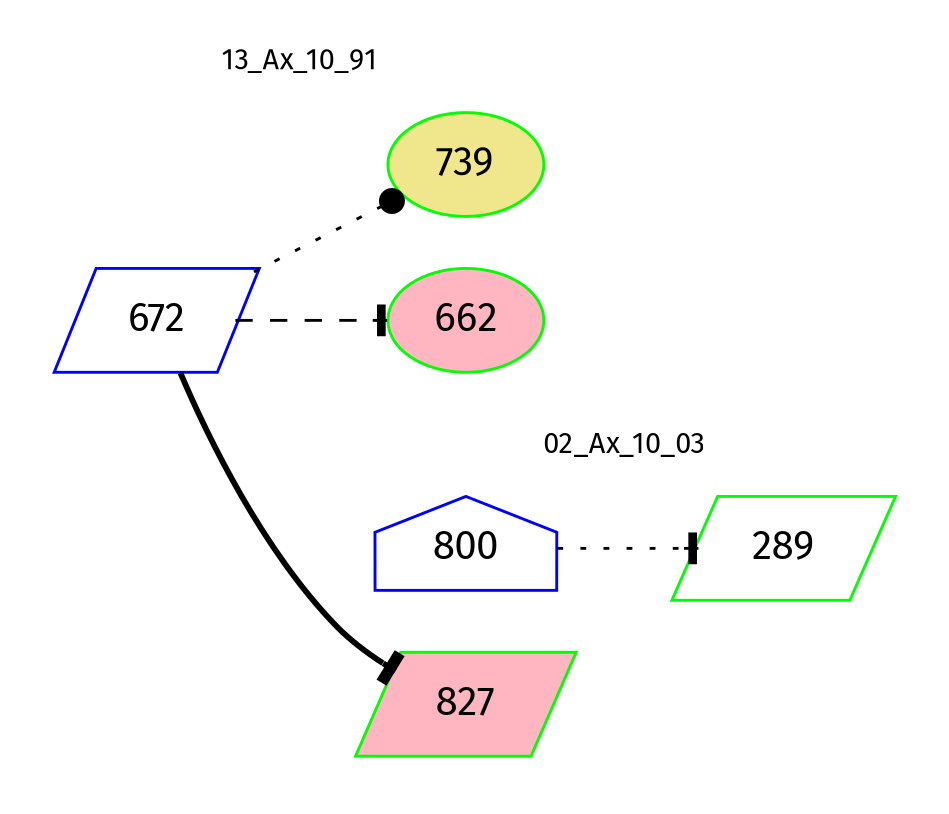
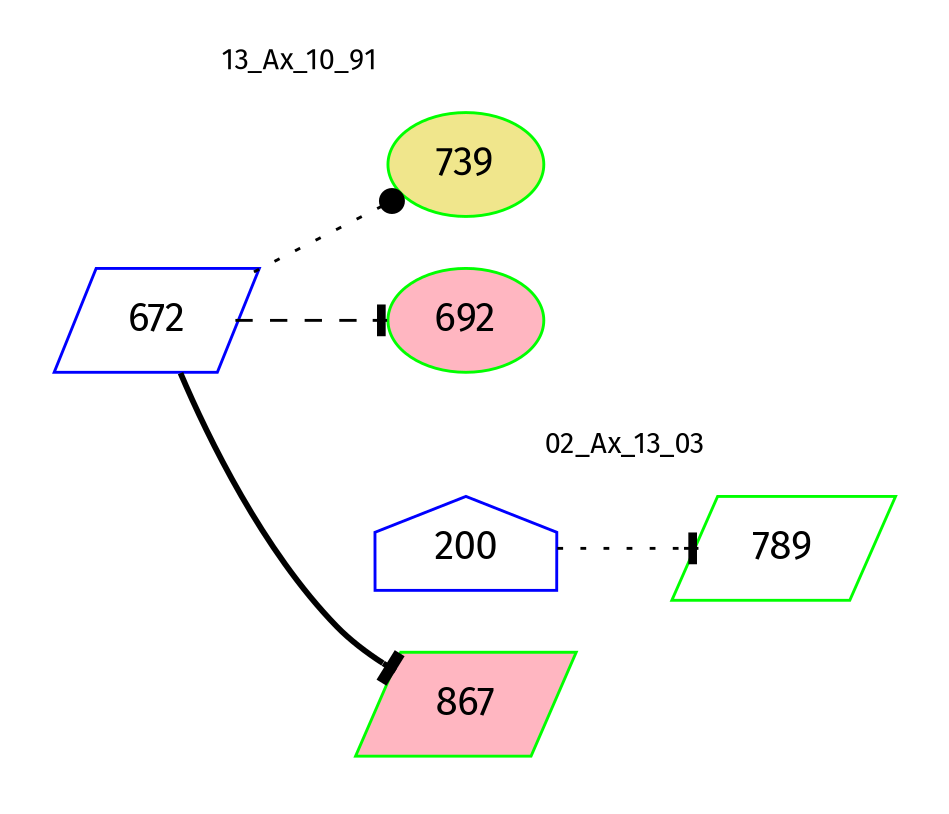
(466, 320) -> (466, 320)
(626, 446) -> (626, 446)
(466, 548) -> (466, 548)
(784, 548) -> (784, 548)
(466, 704) -> (466, 704)
